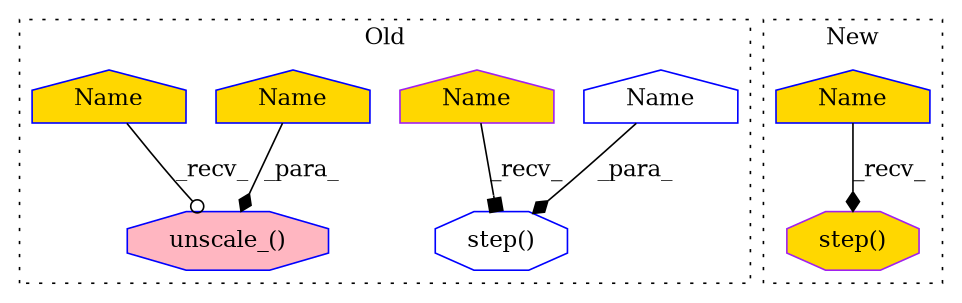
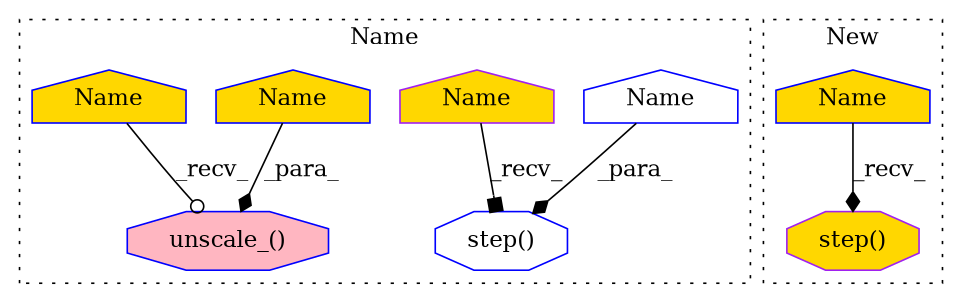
(385, 38) -> (385, 38)
